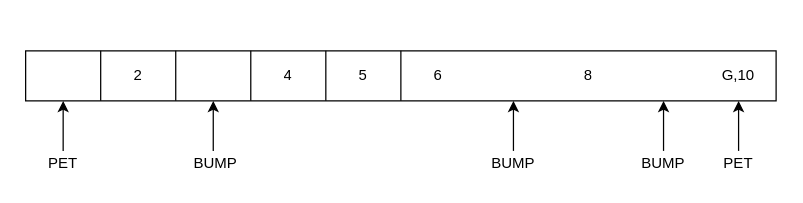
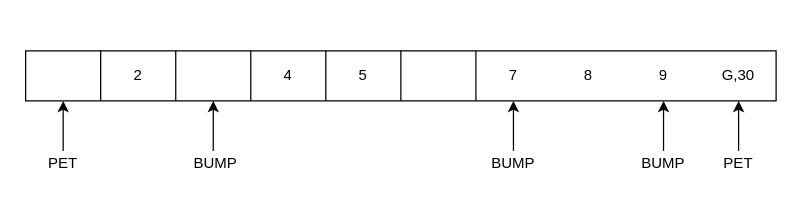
(438, 76) -> none
none -> (513, 76)
none -> (663, 76)
(738, 76) -> (738, 76)
